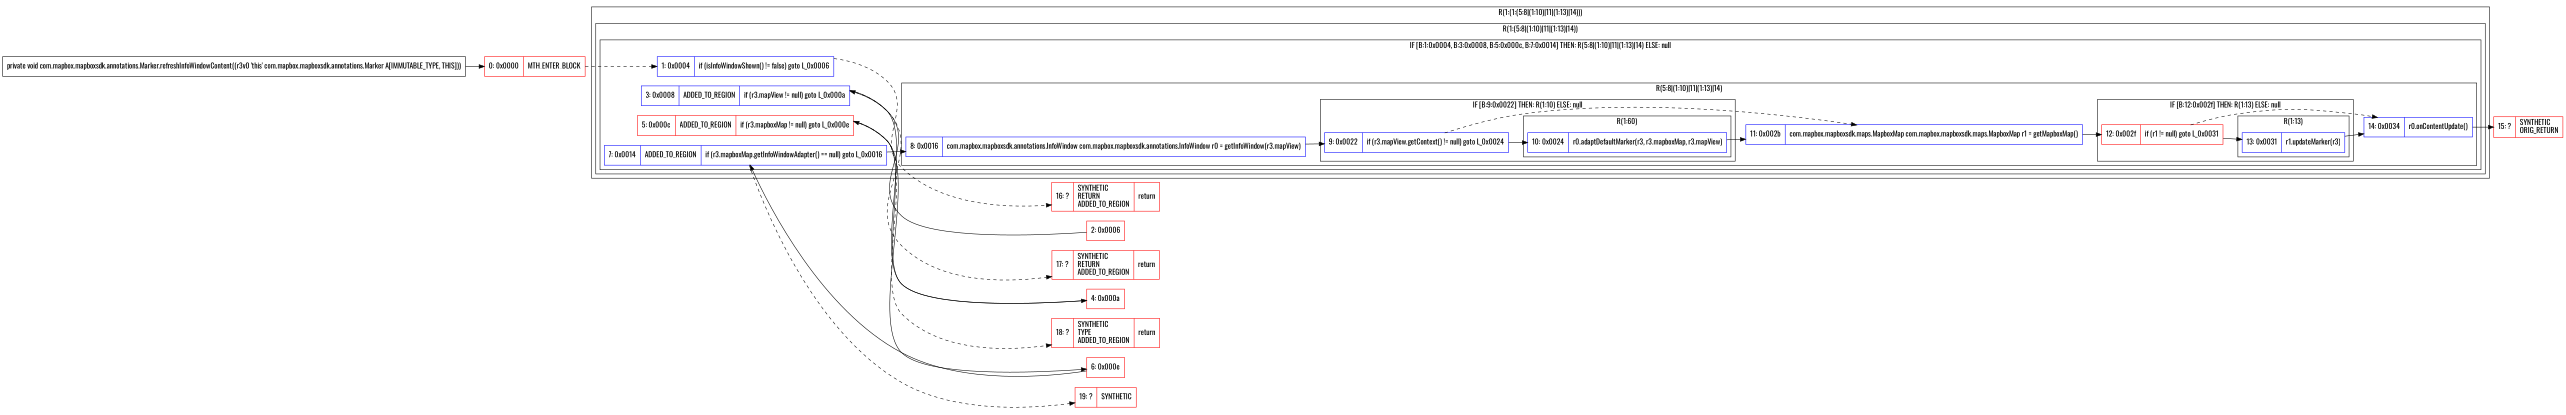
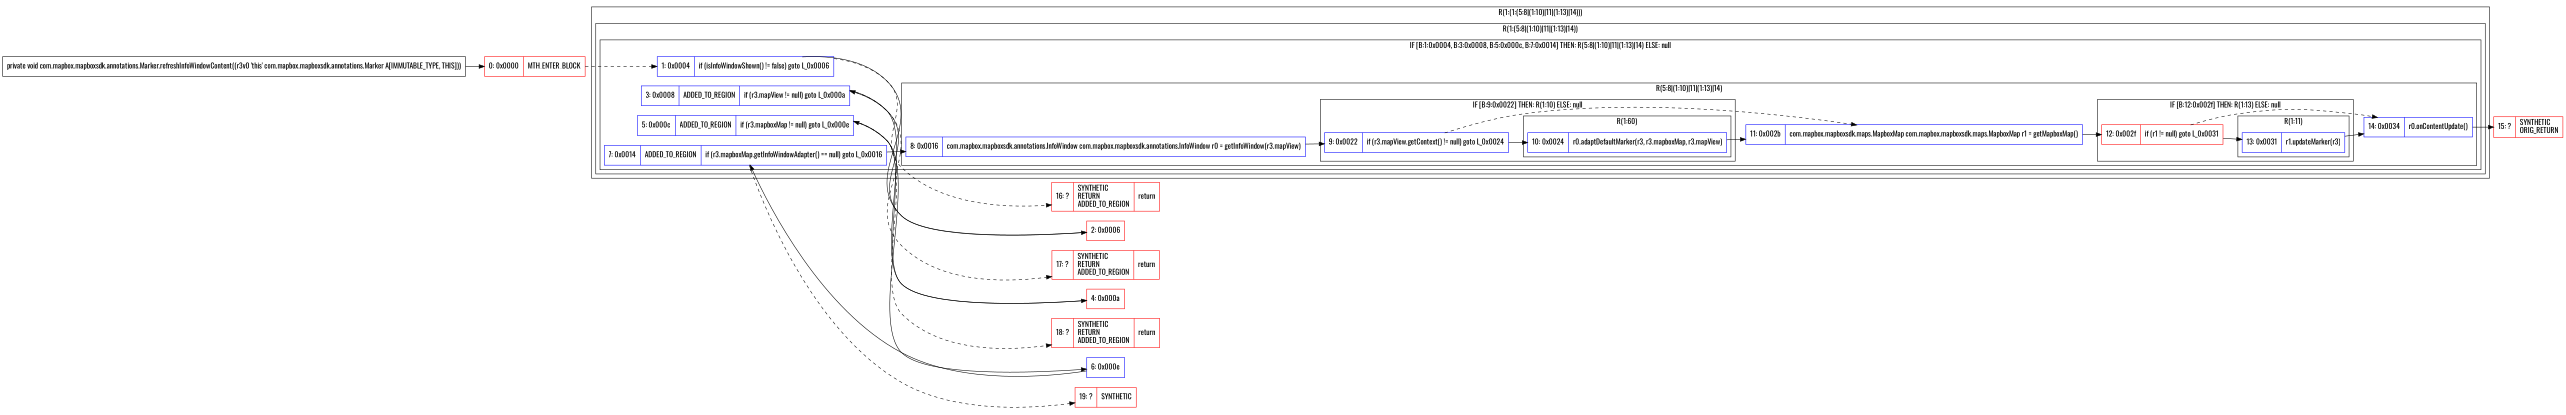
(2293, 122) -> (2293, 122)
(746, 126) -> (746, 126)
none -> (890, 163)
(1085, 333) -> (1089, 333)
(1106, 368) -> (1106, 368)
